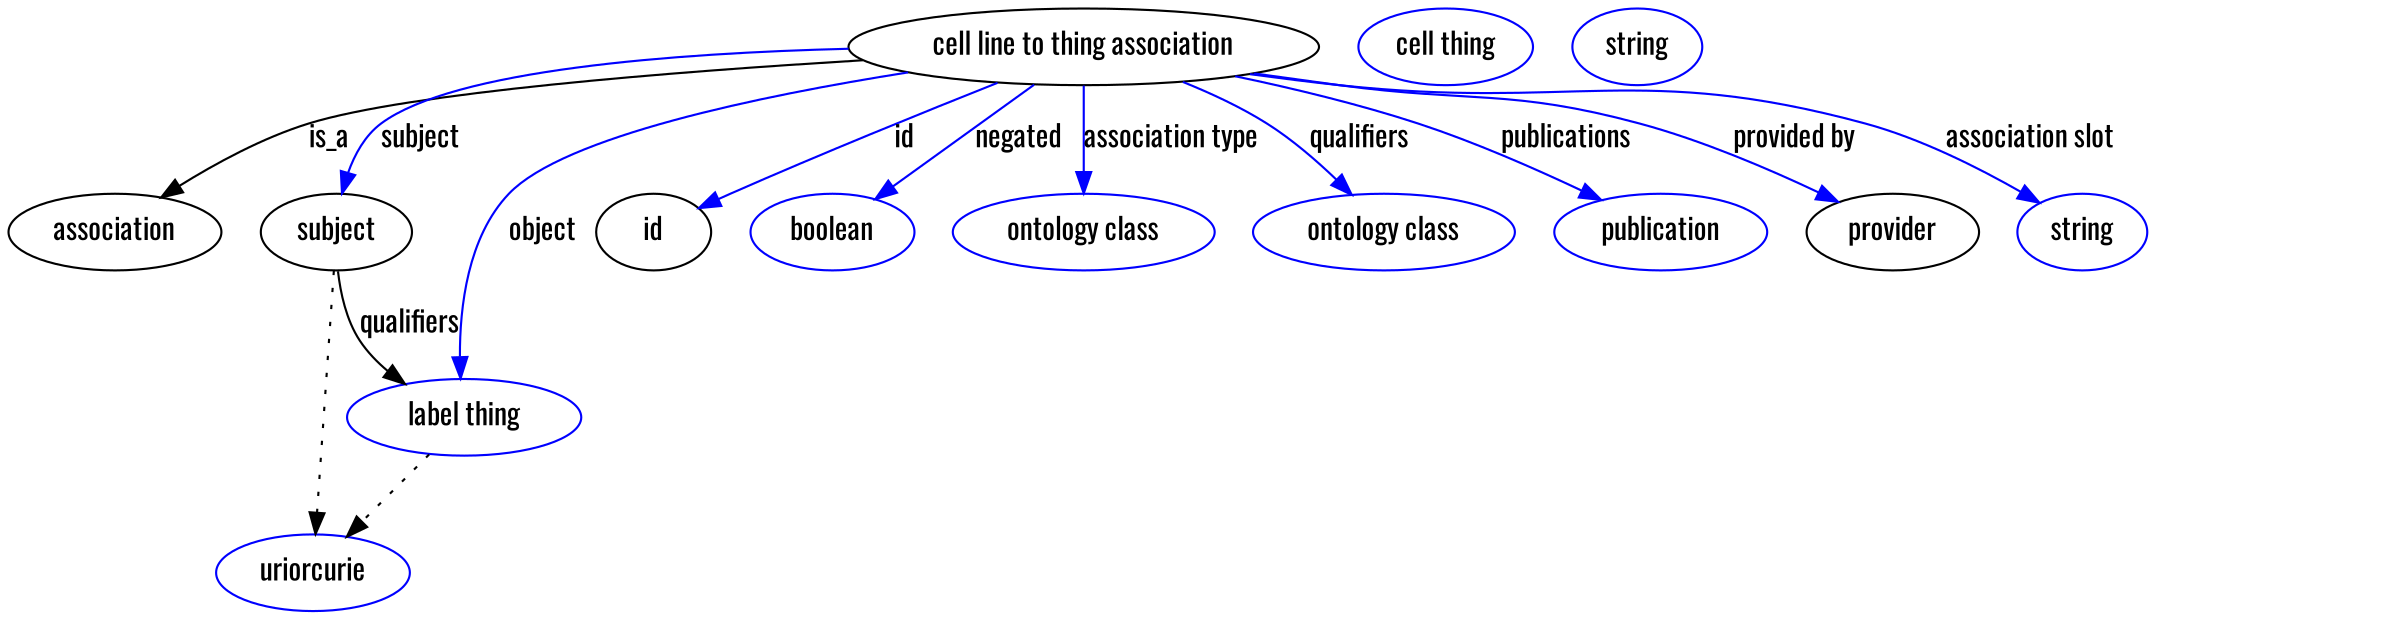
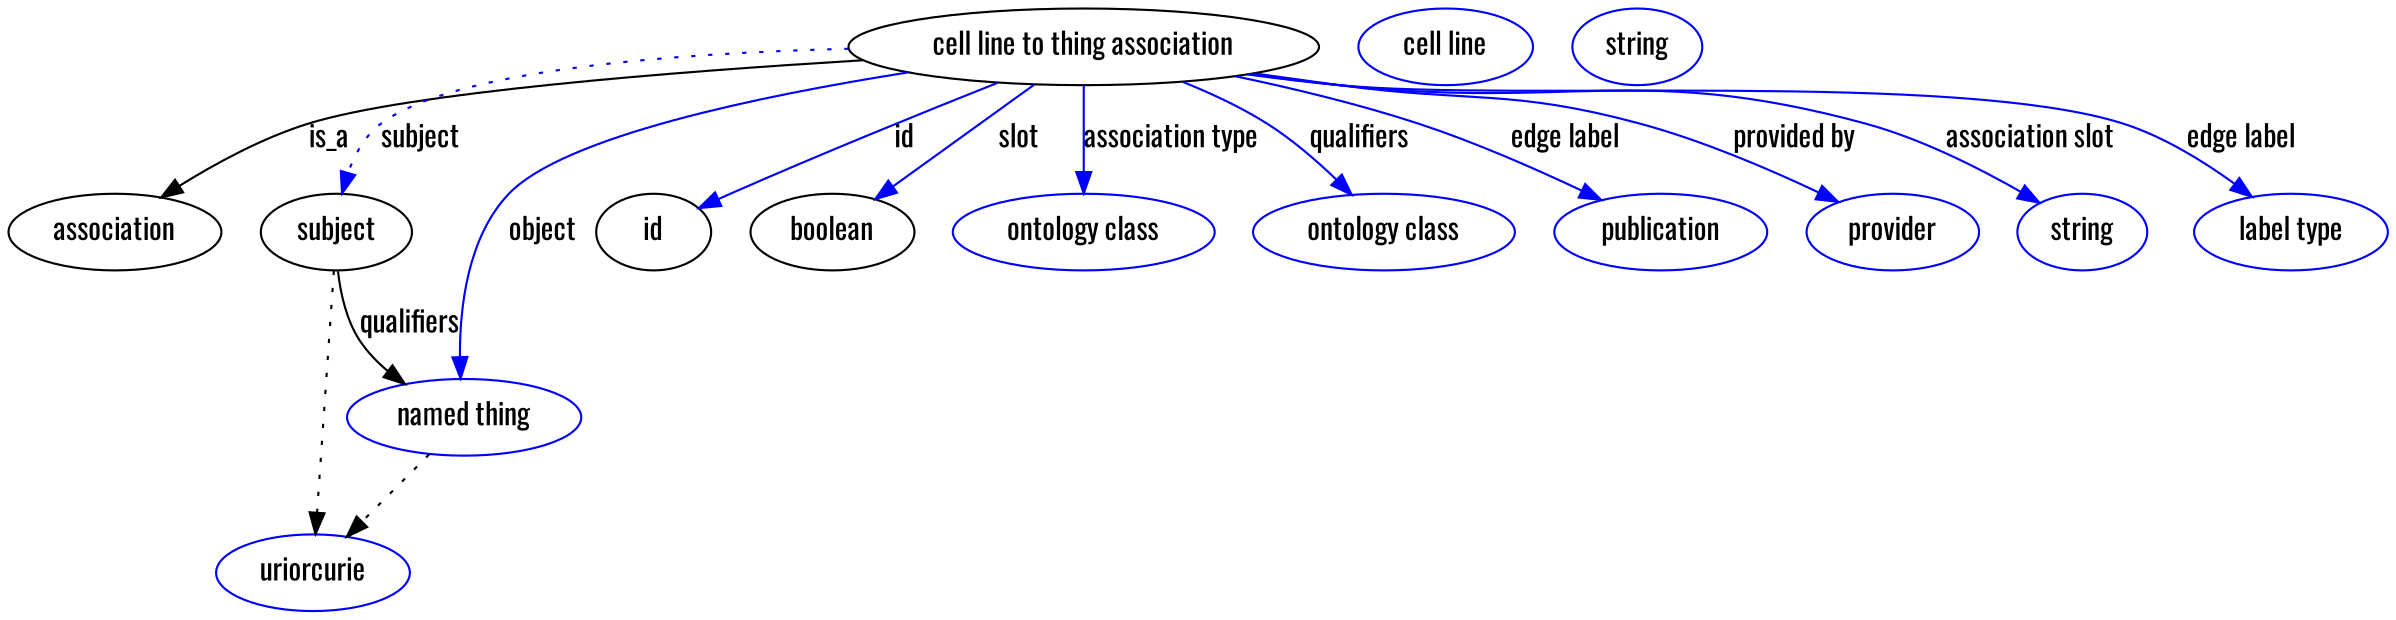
(1446, 47) -> (1446, 47)
(580, 67) -> (580, 67)
(1019, 139) -> (1019, 139)
(1566, 139) -> (1566, 139)
(833, 232) -> (833, 232)
(1893, 232) -> (1893, 232)
none -> (2291, 232)
(464, 417) -> (464, 417)
